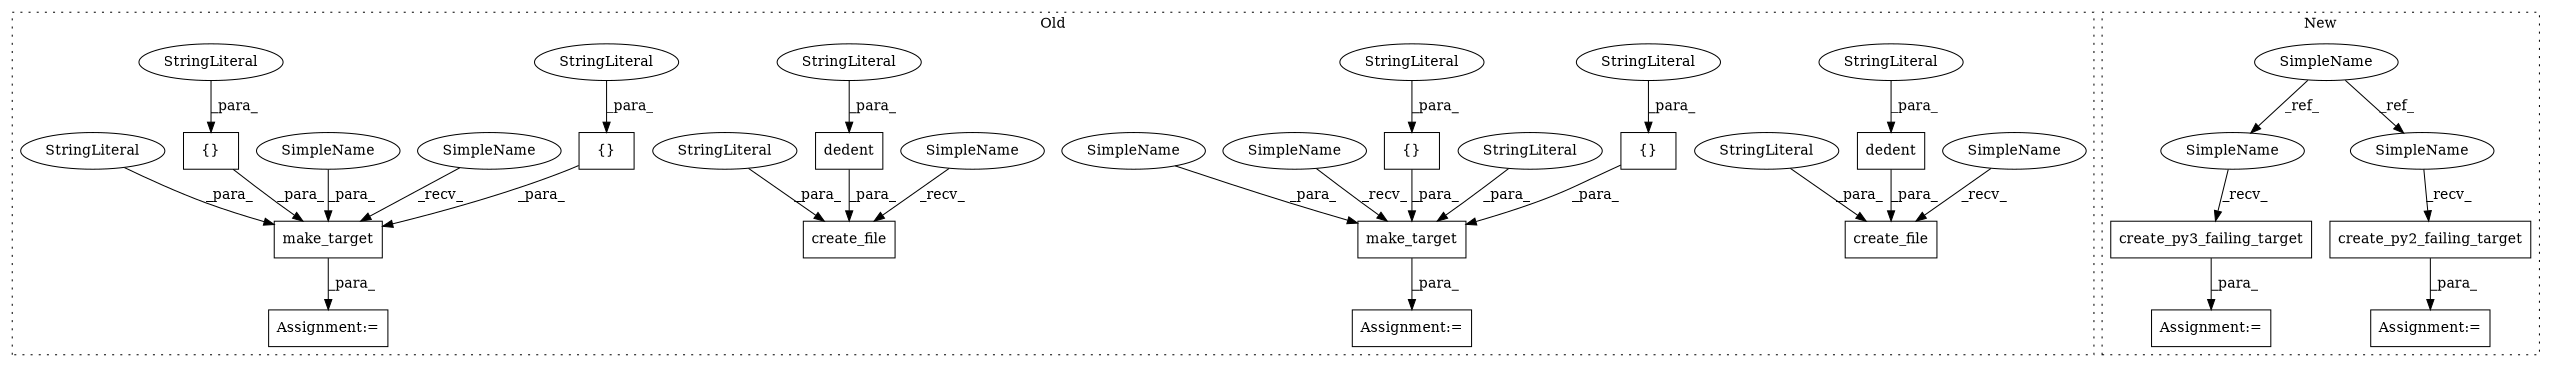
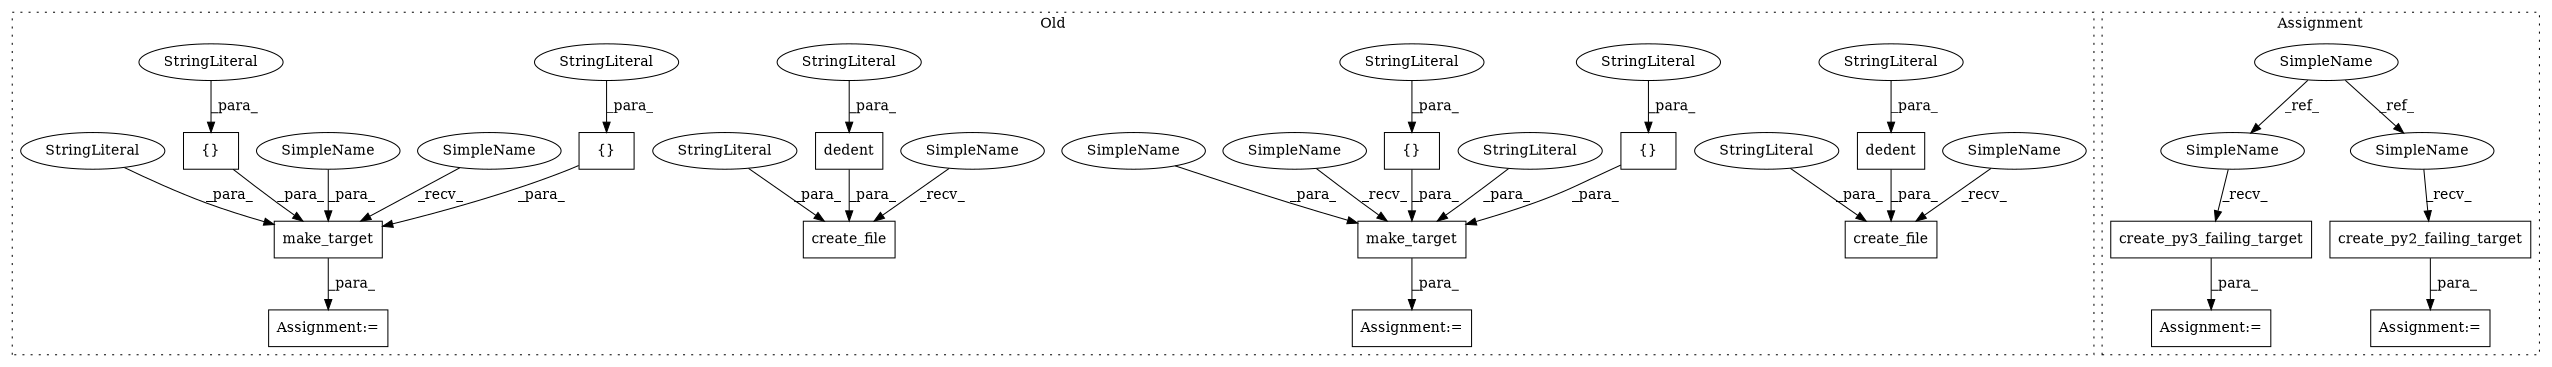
(2321, 24) -> (2321, 24)
